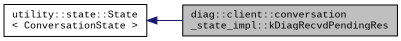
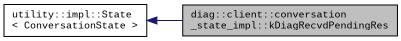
(75, 20) -> (75, 20)
